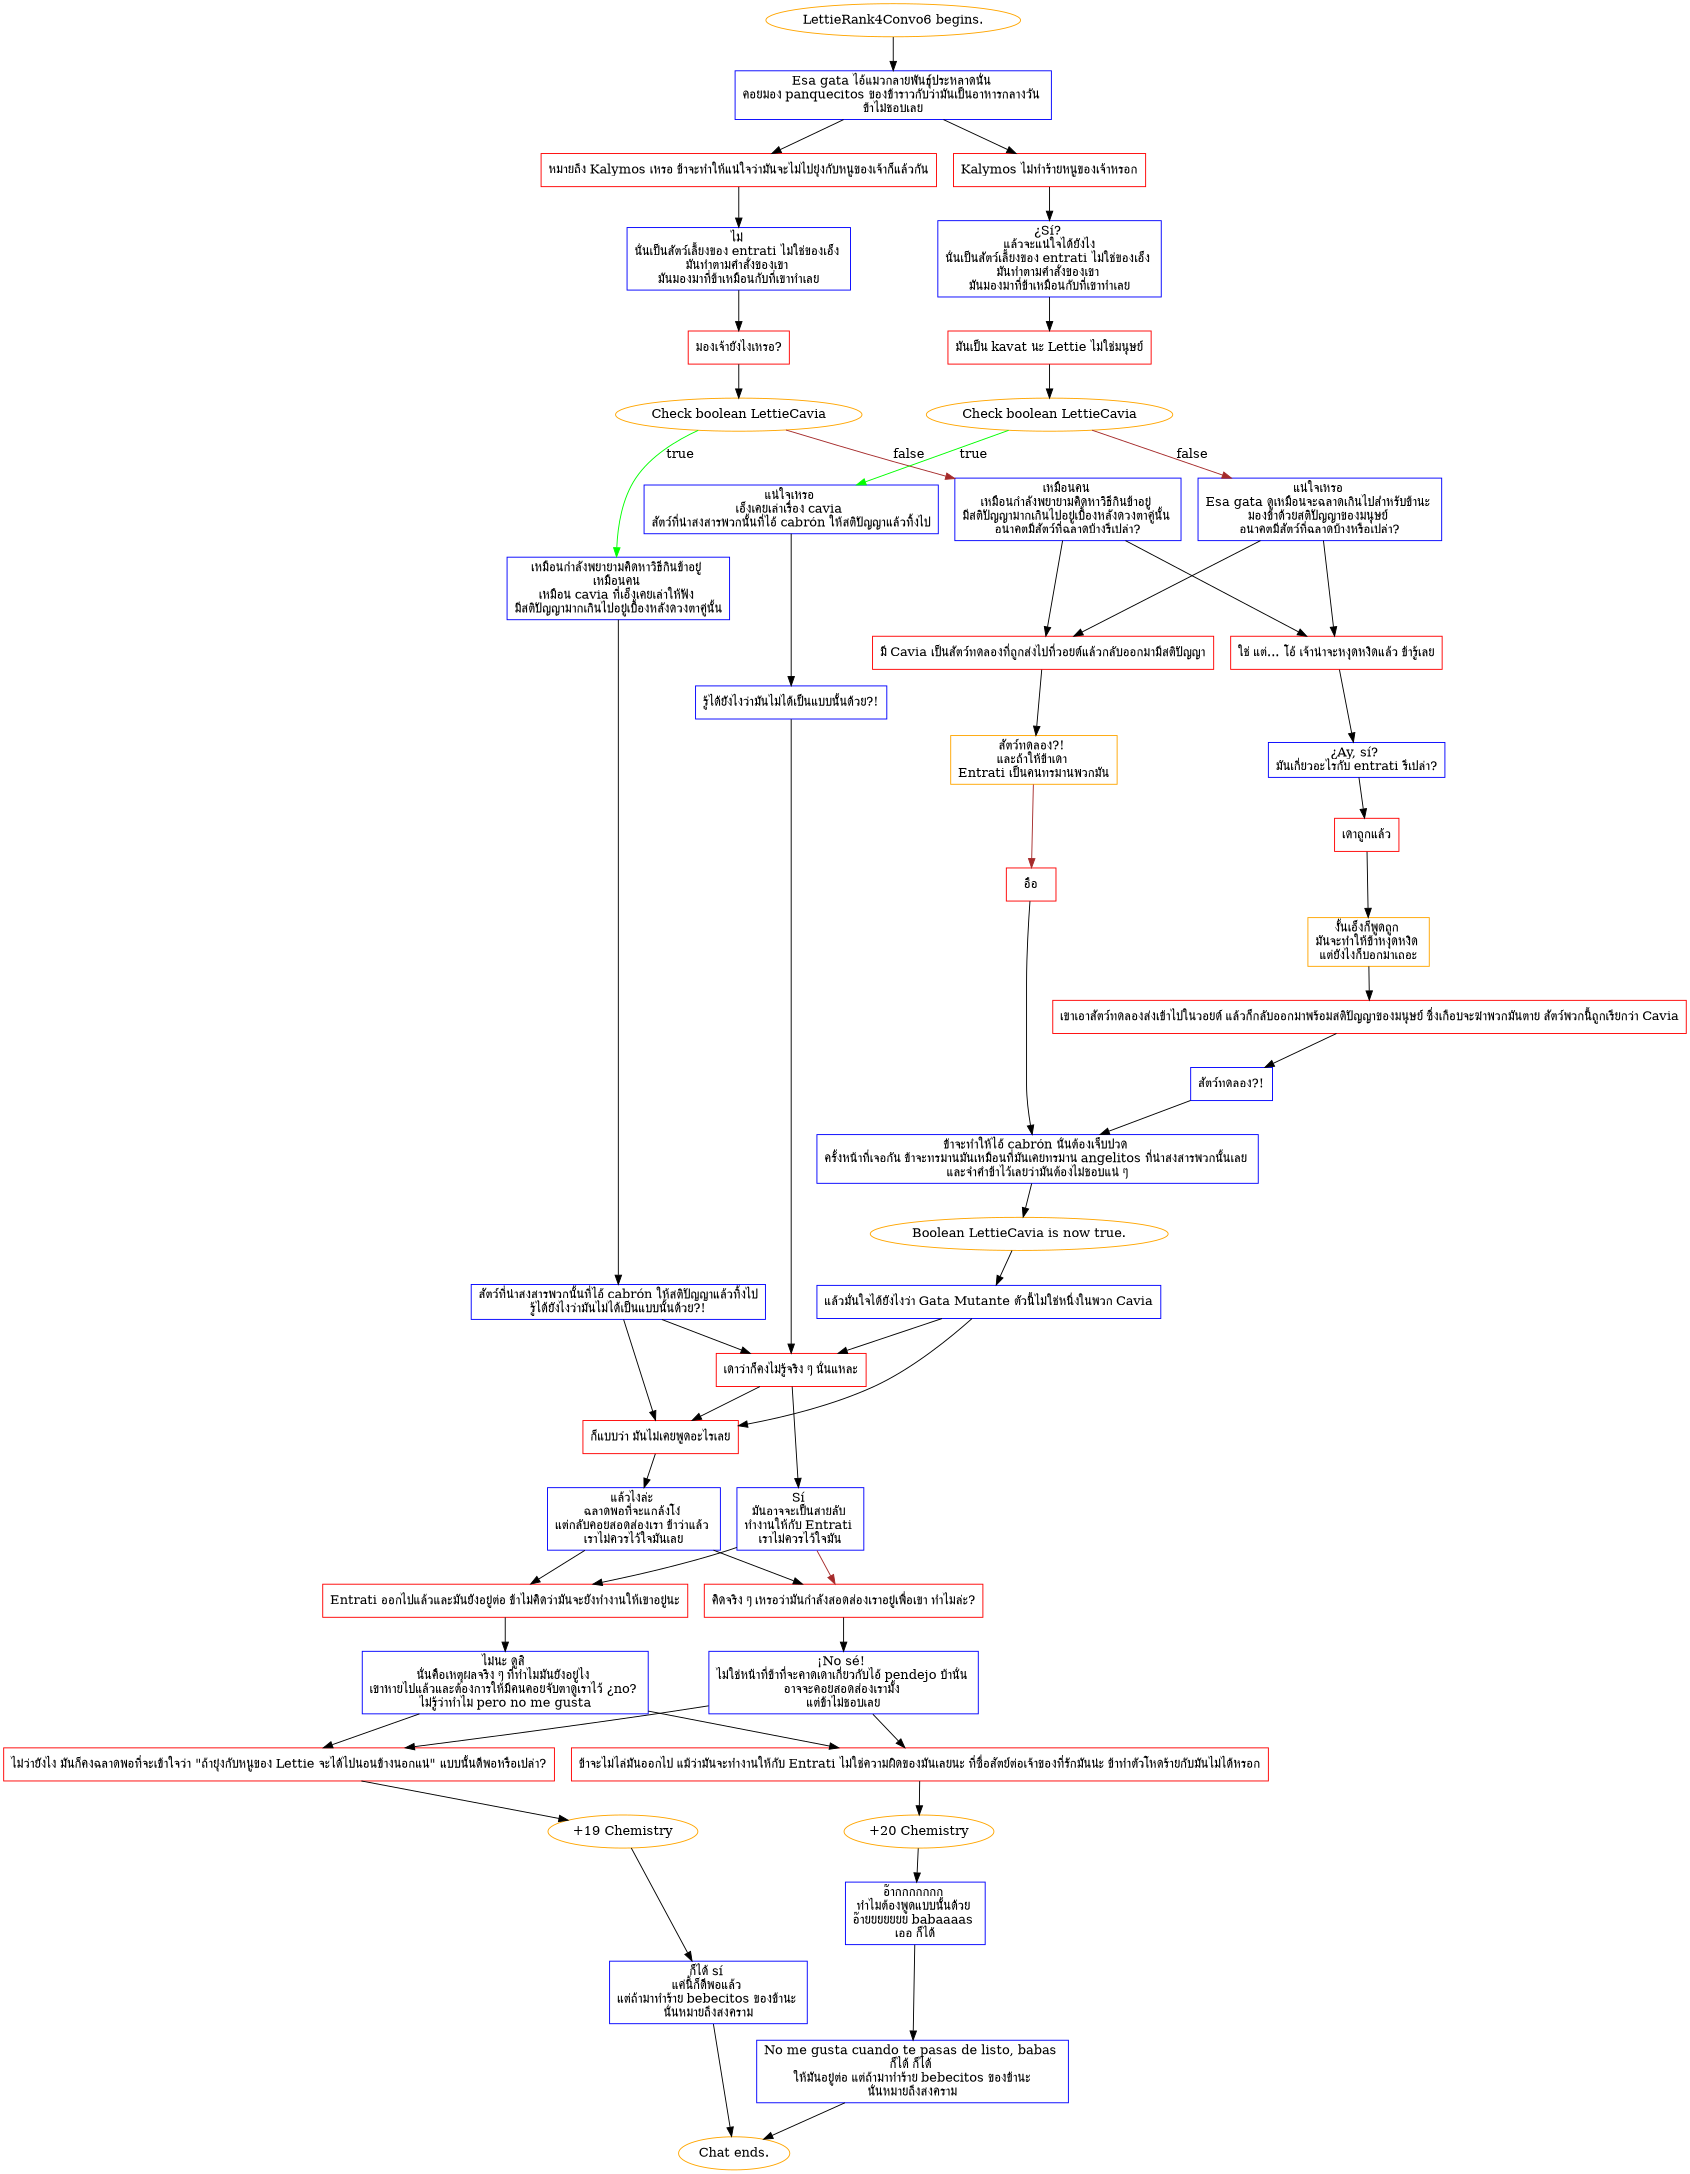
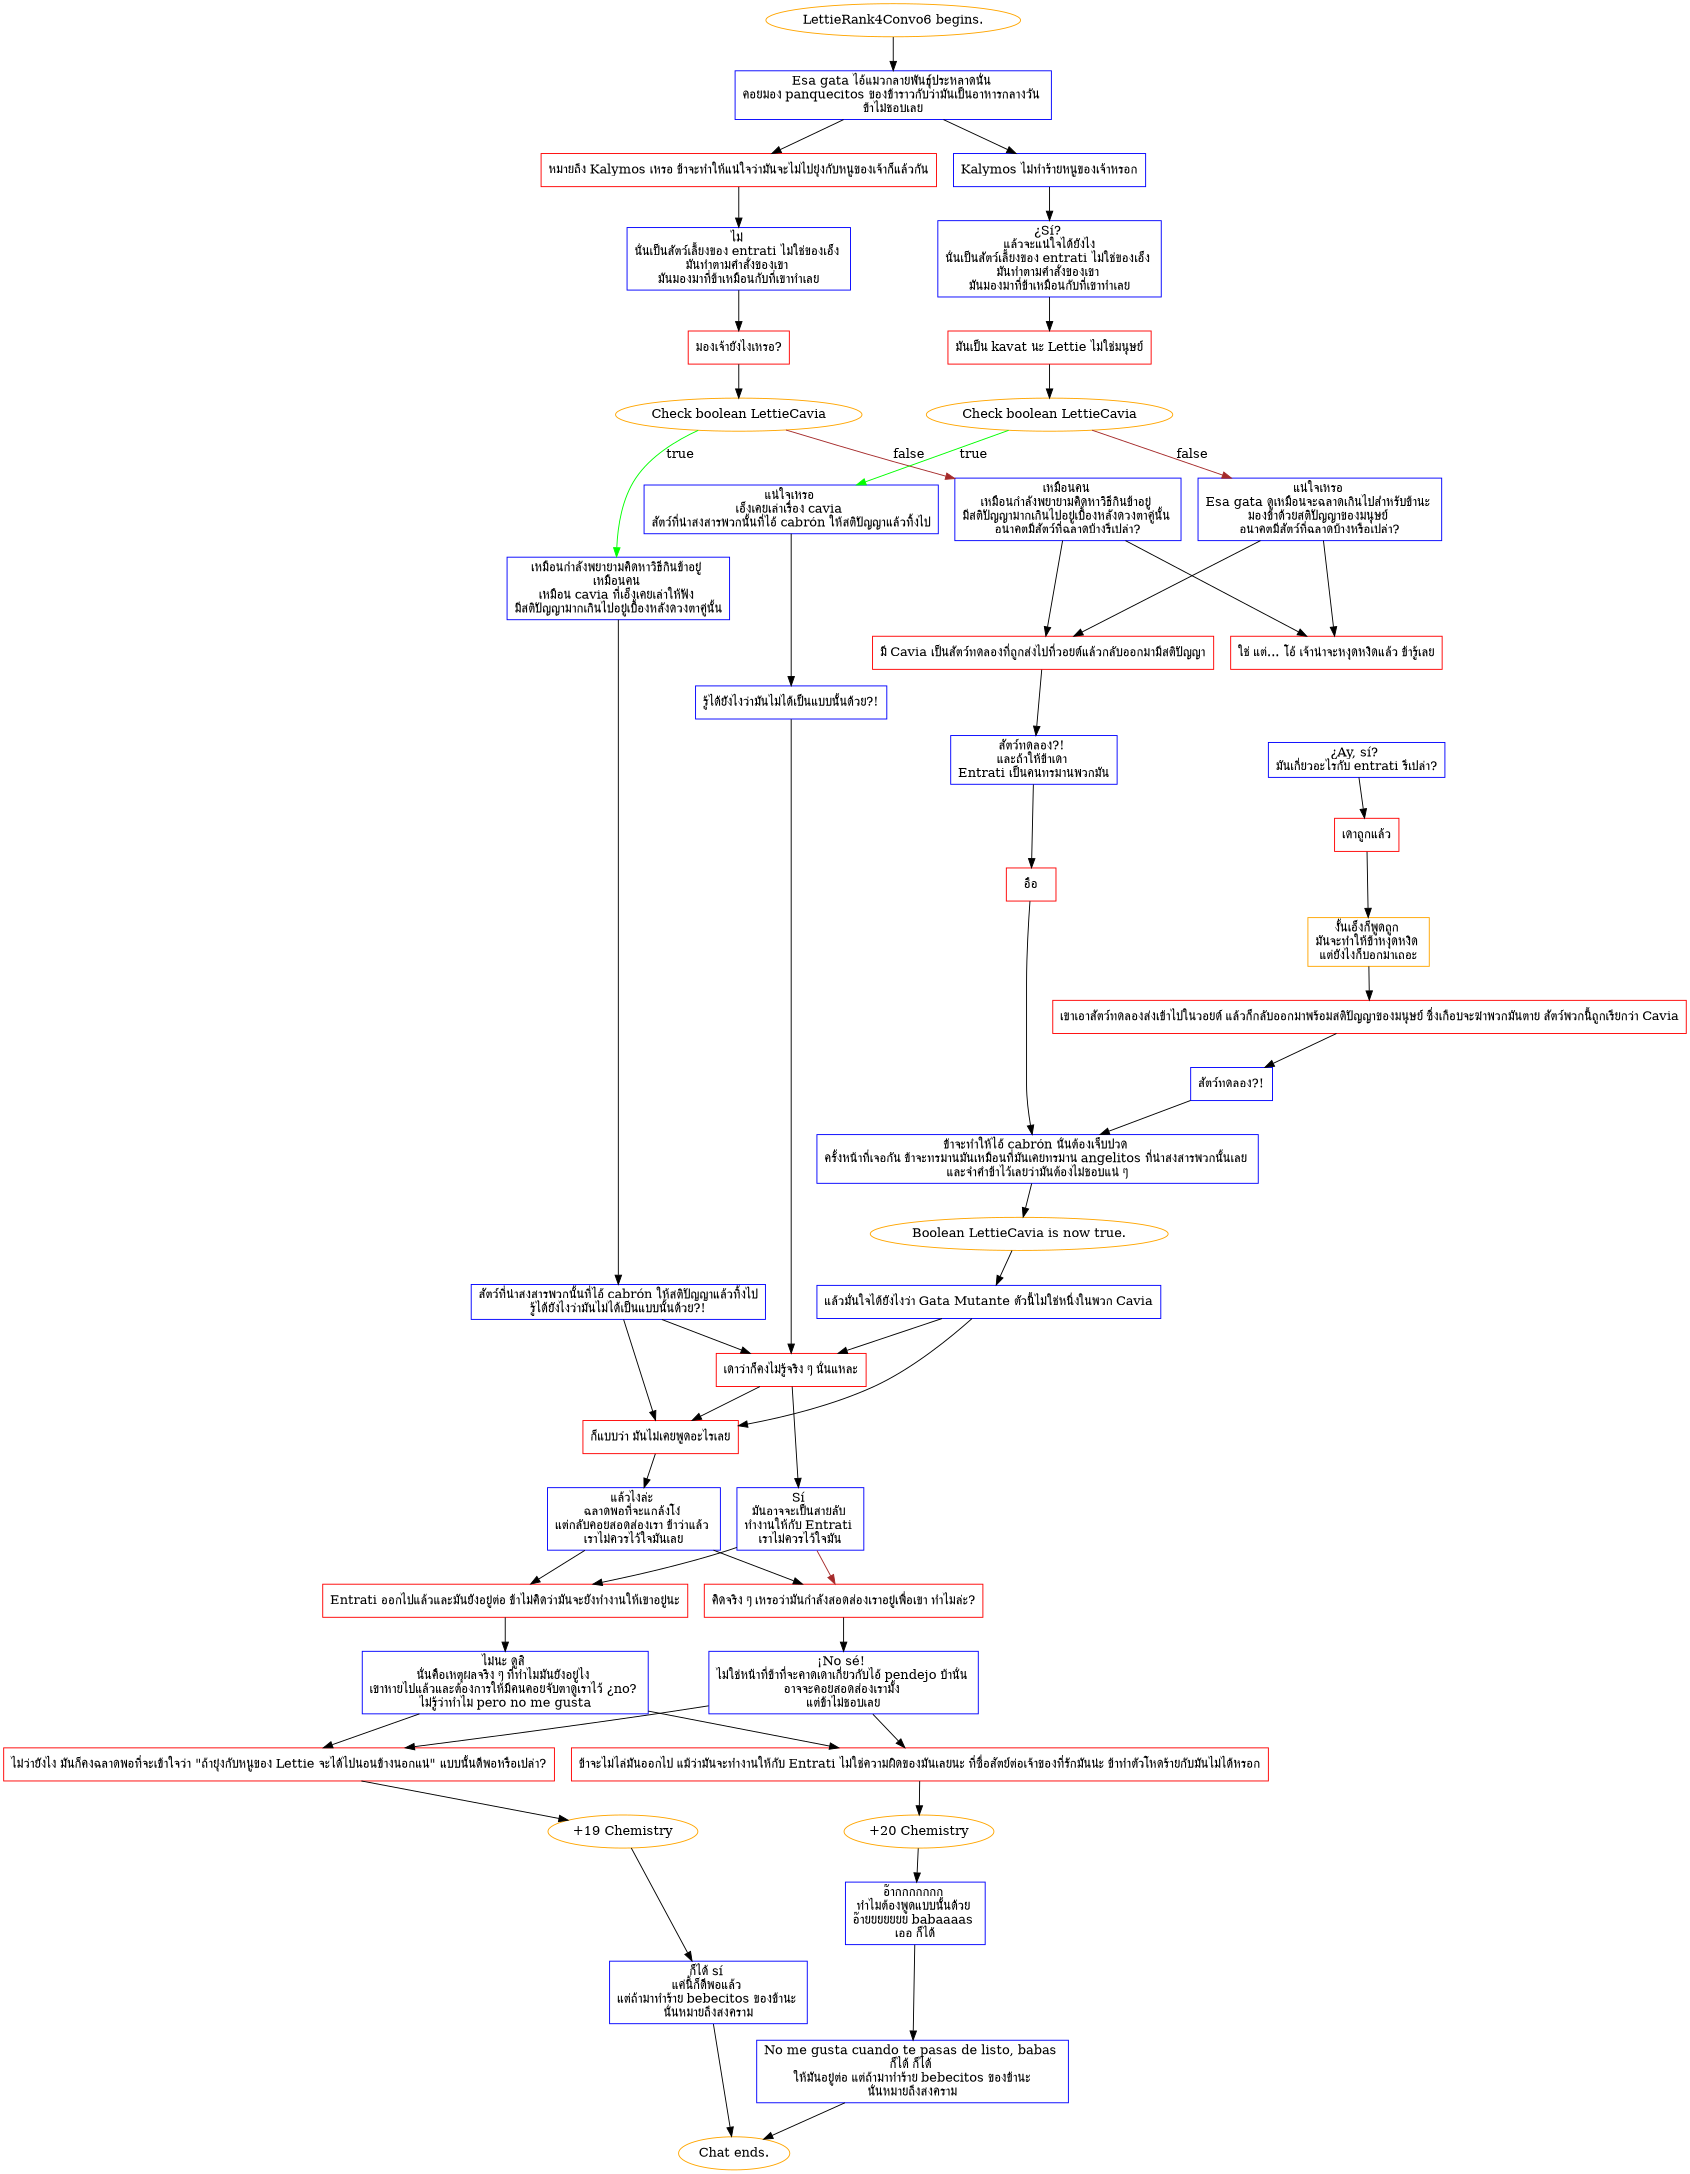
(1050, 170) -> (1050, 170)
(1346, 701) -> none
(1034, 760) -> (1034, 760)
(1033, 822) -> (1033, 822)
